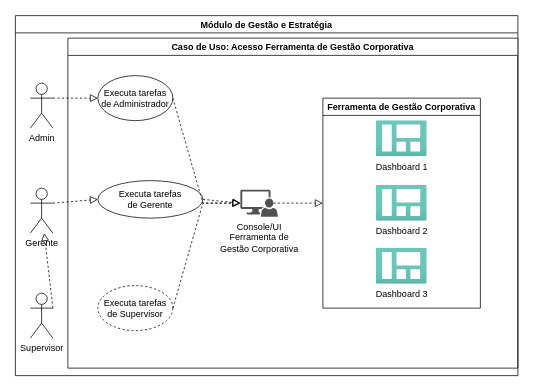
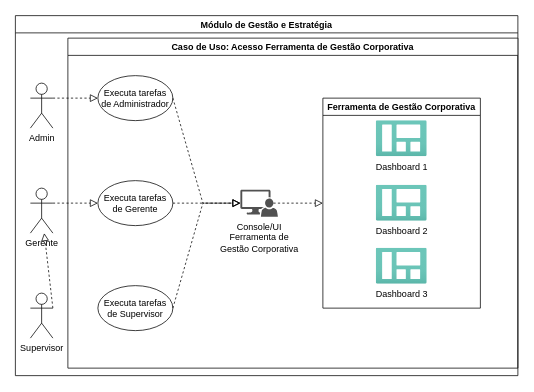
(150, 199) -> (135, 203)
(135, 308) -> (135, 308)
